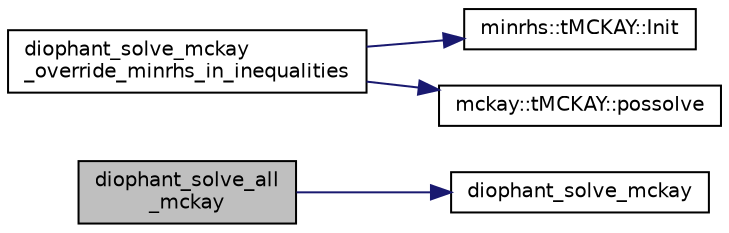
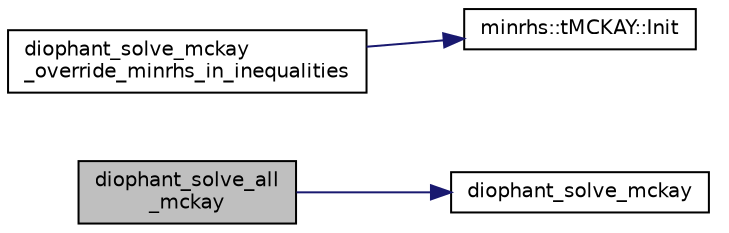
(580, 106) -> none
